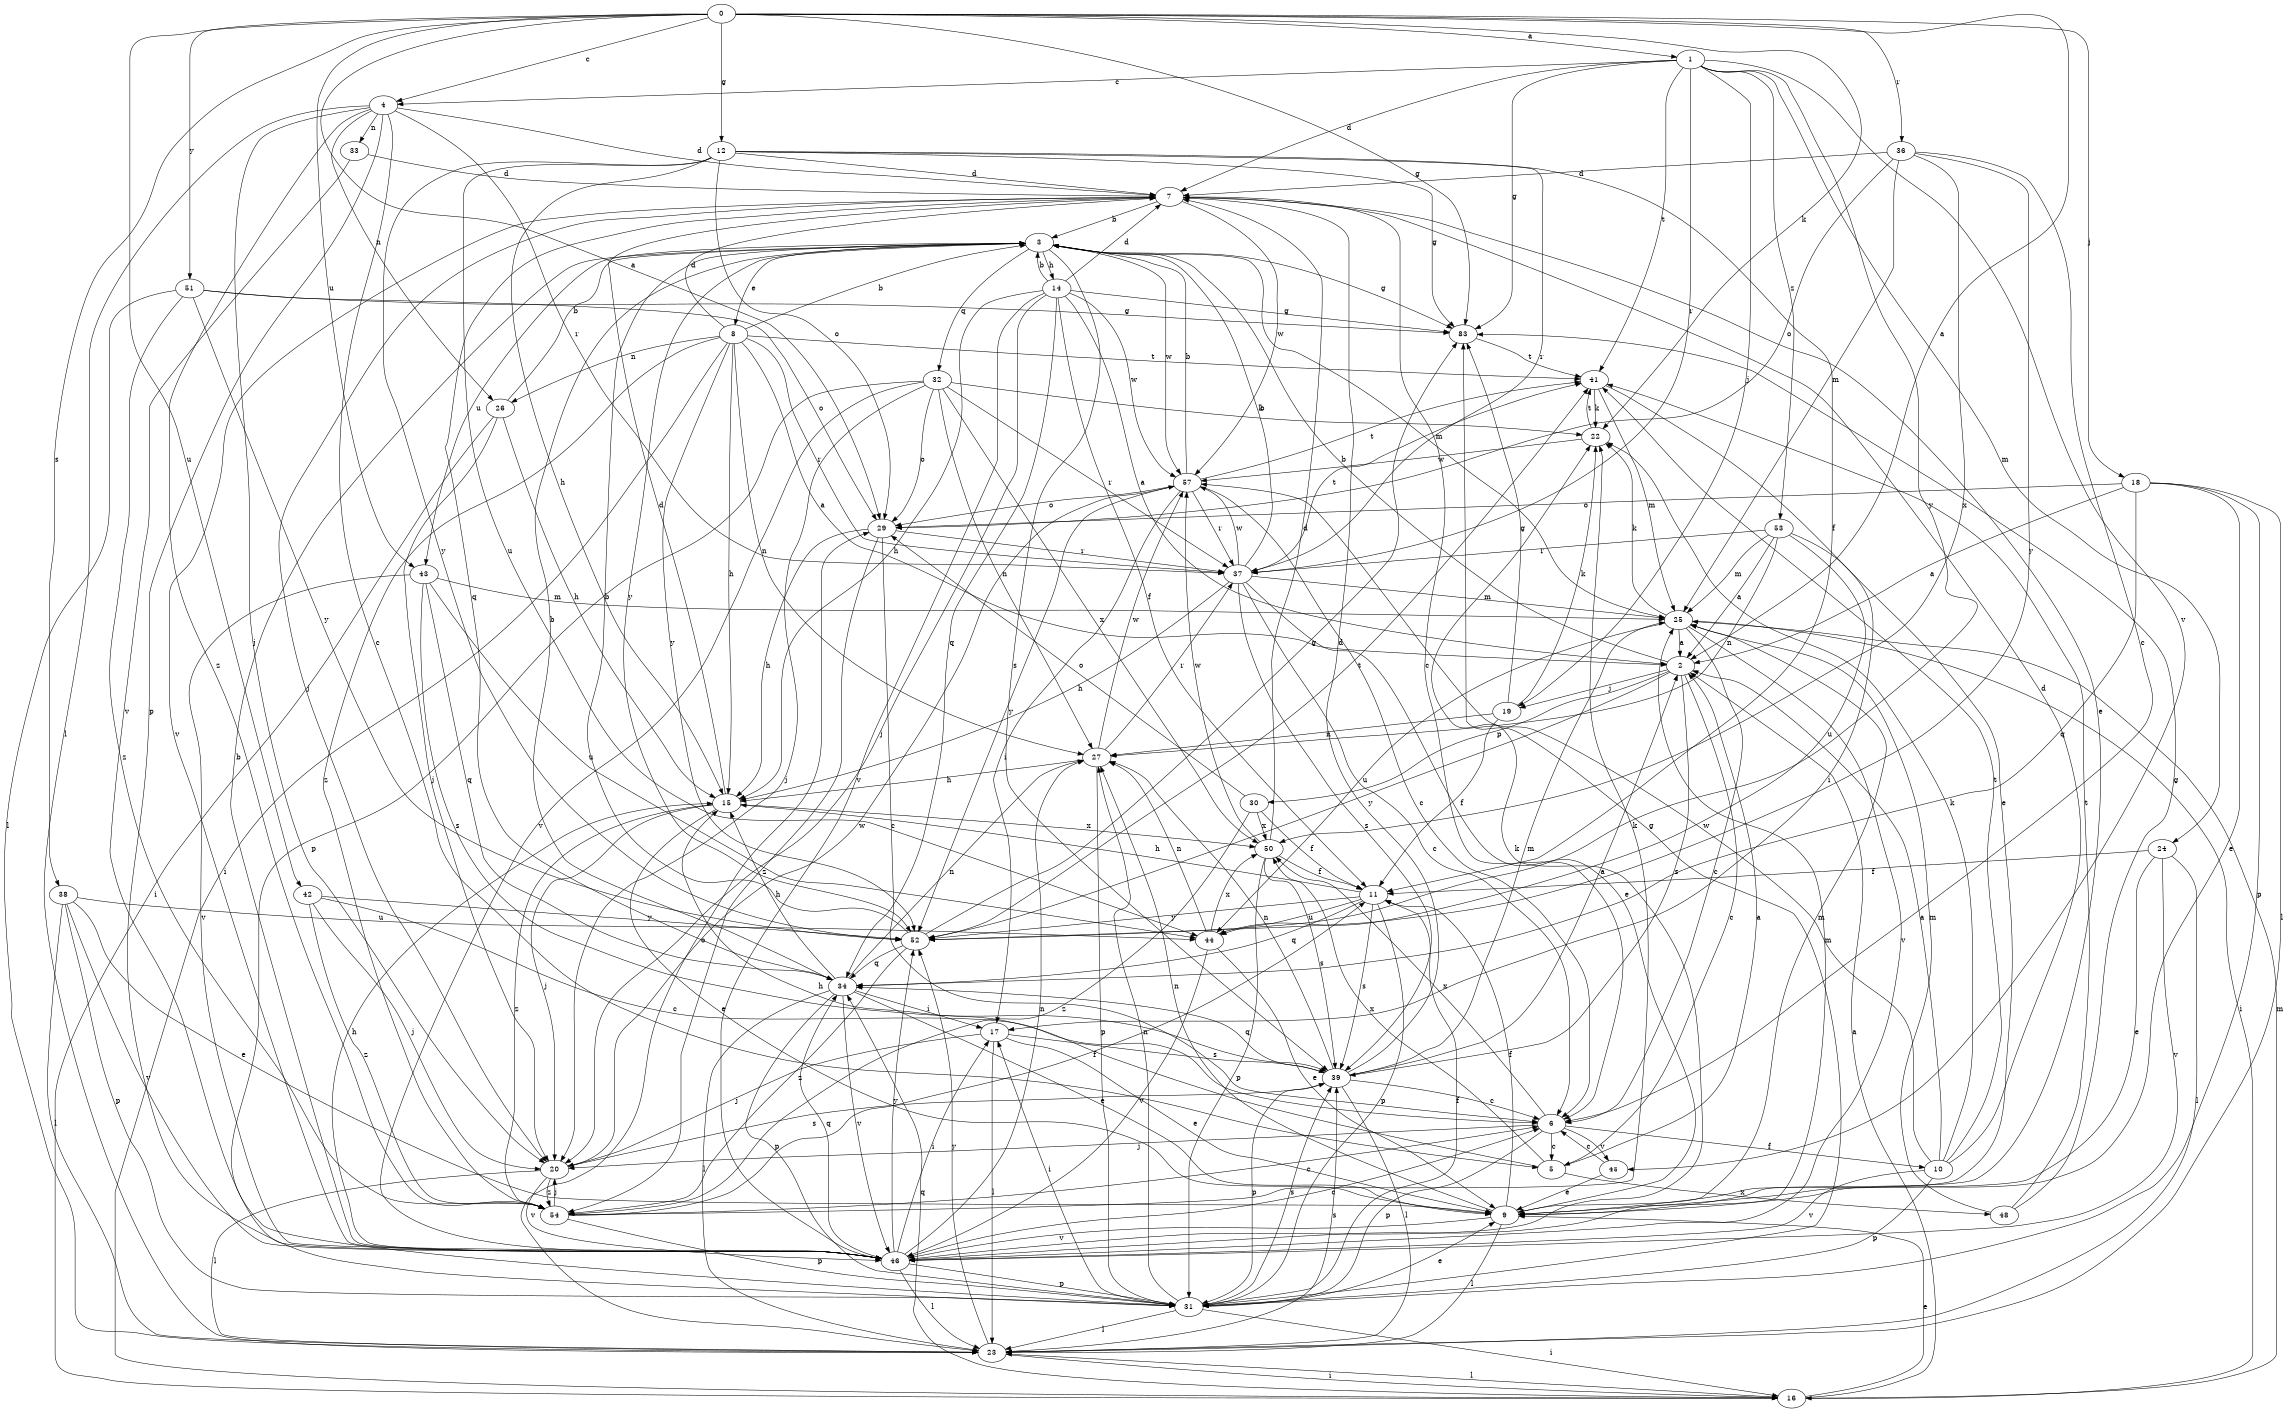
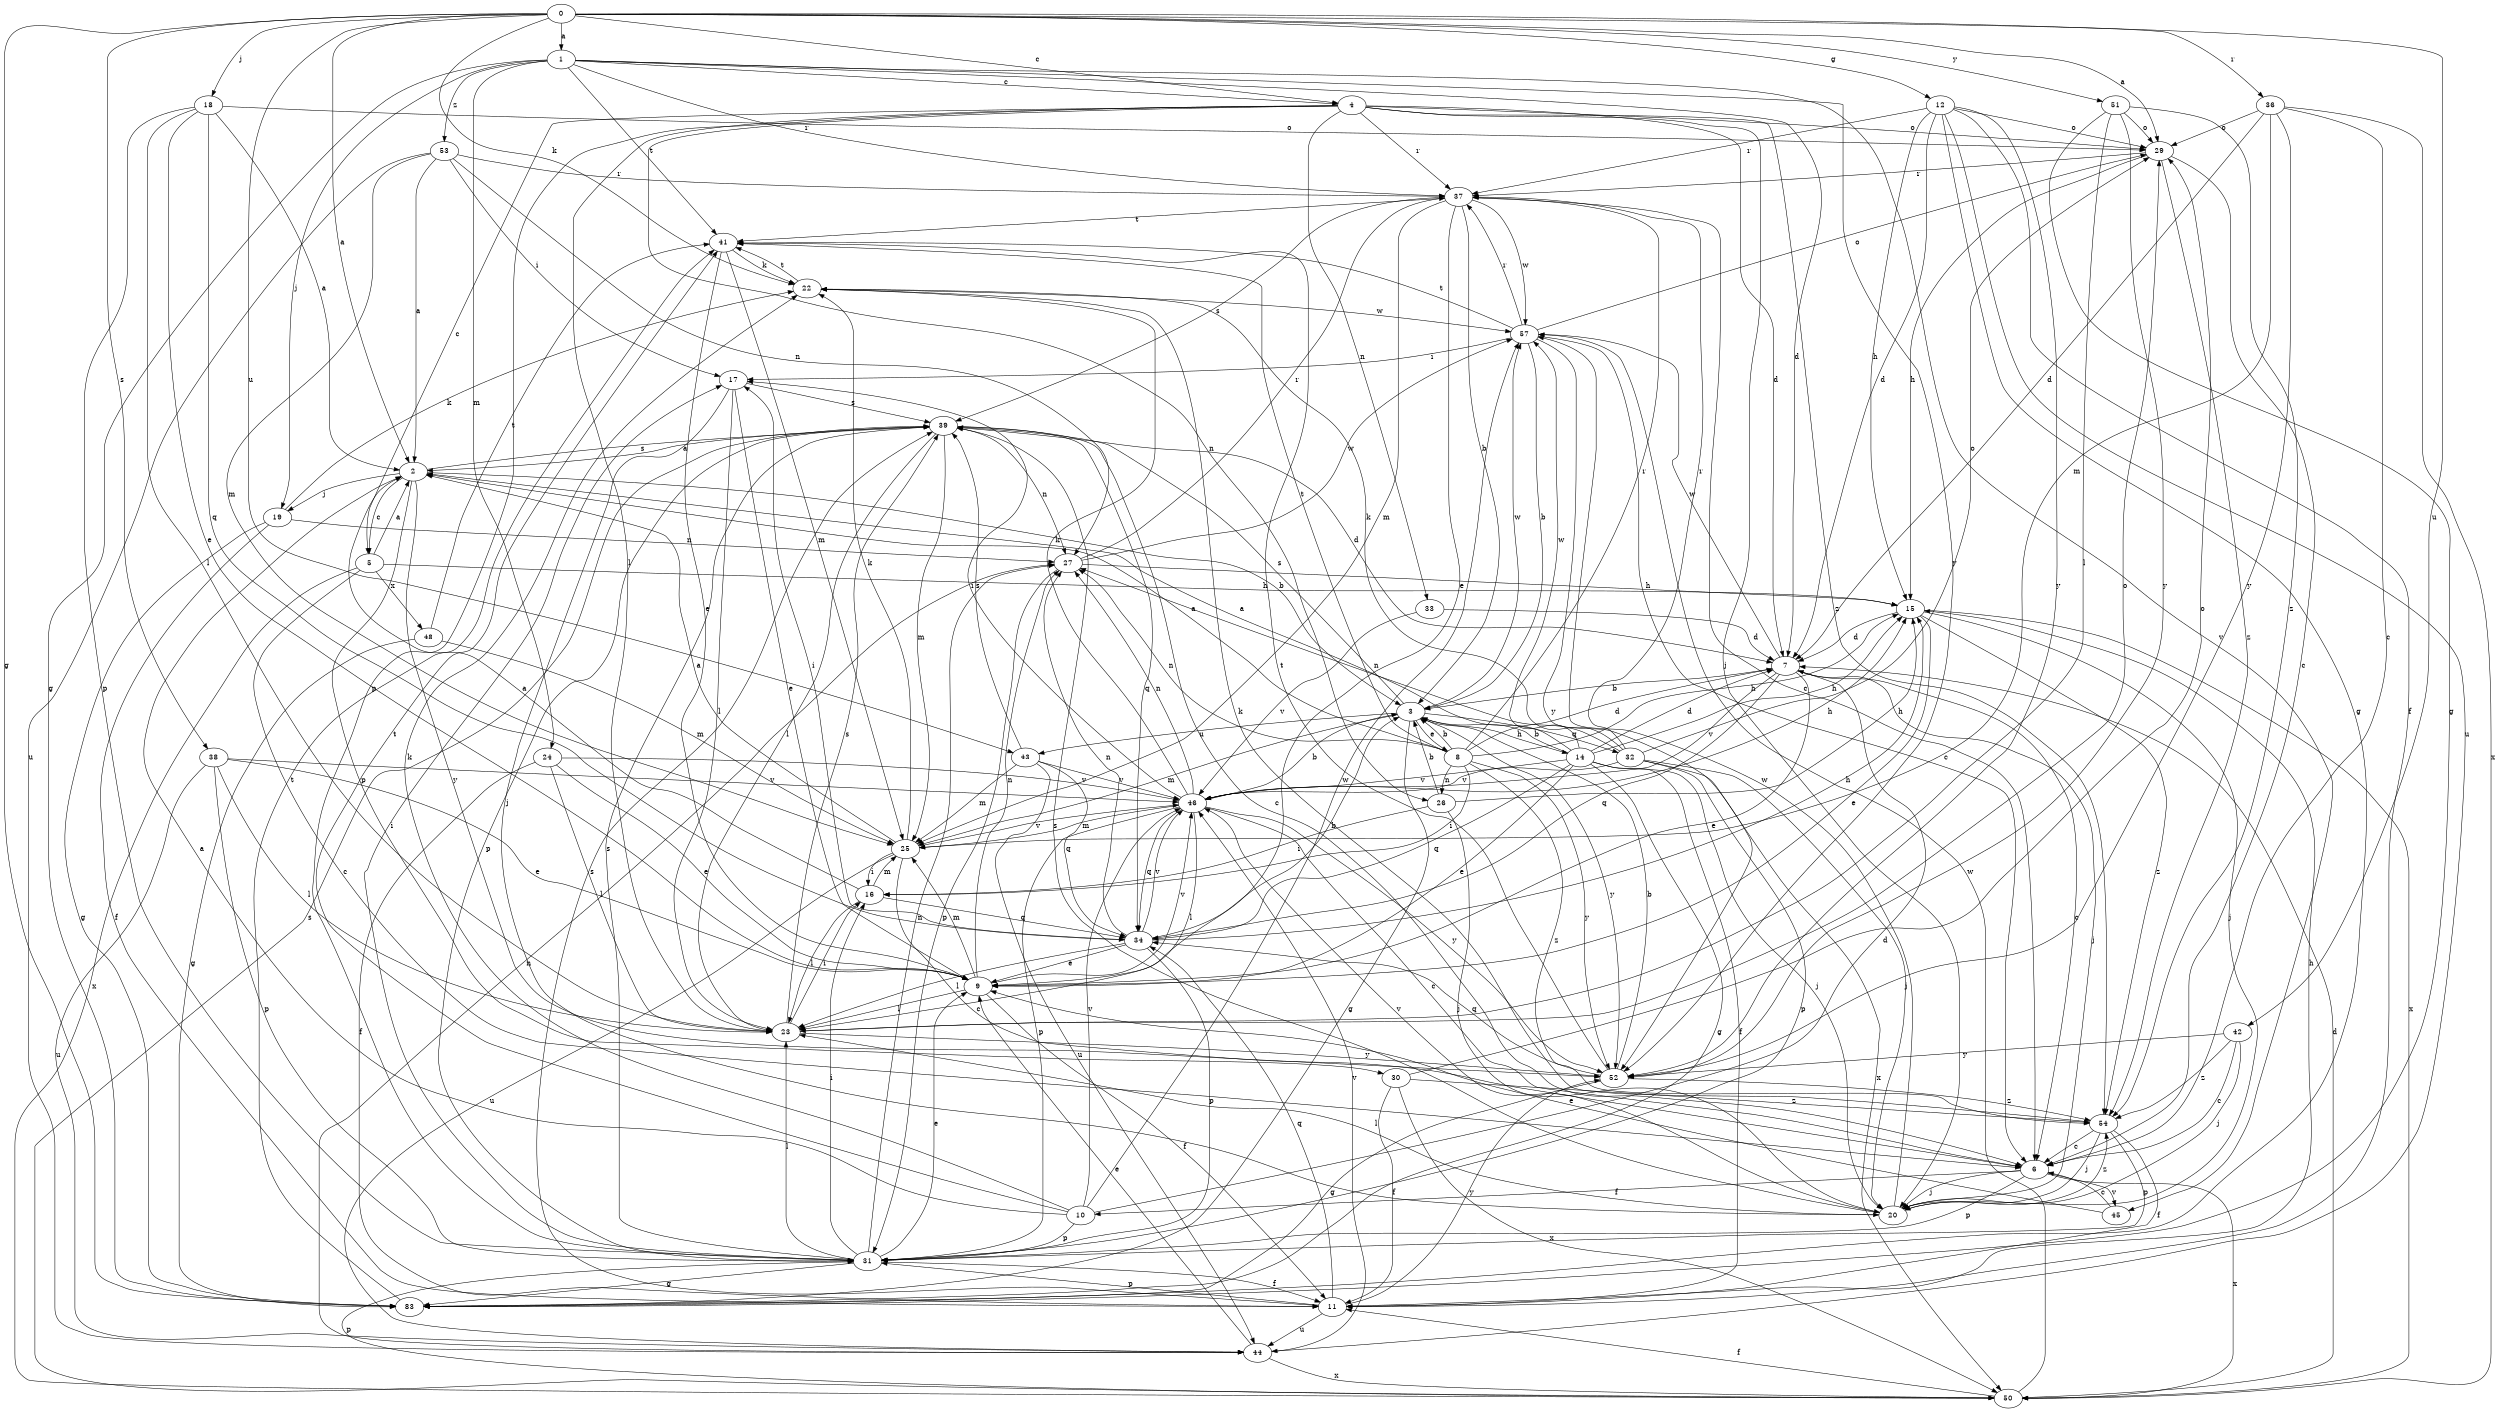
none -> (1792, 124)
(1014, 715) -> none
(1552, 1144) -> (960, 1077)
(1841, 1229) -> (1316, 956)
